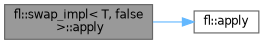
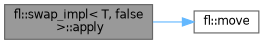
(226, 22) -> (226, 22)
